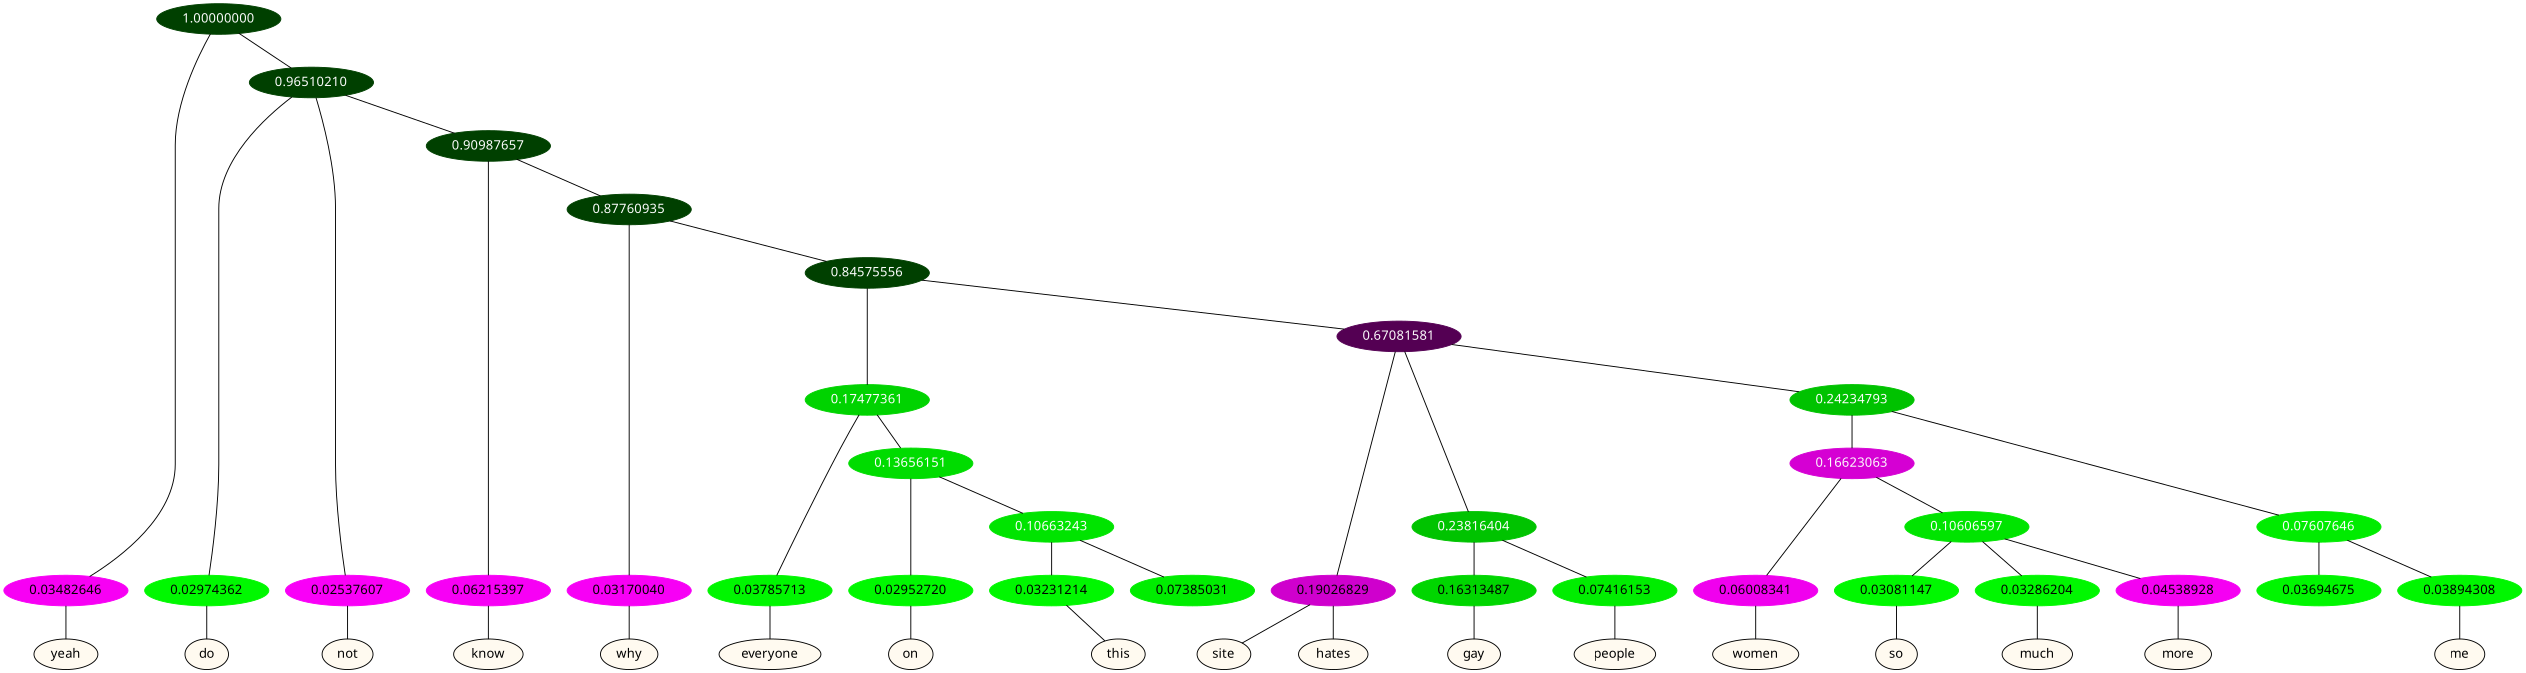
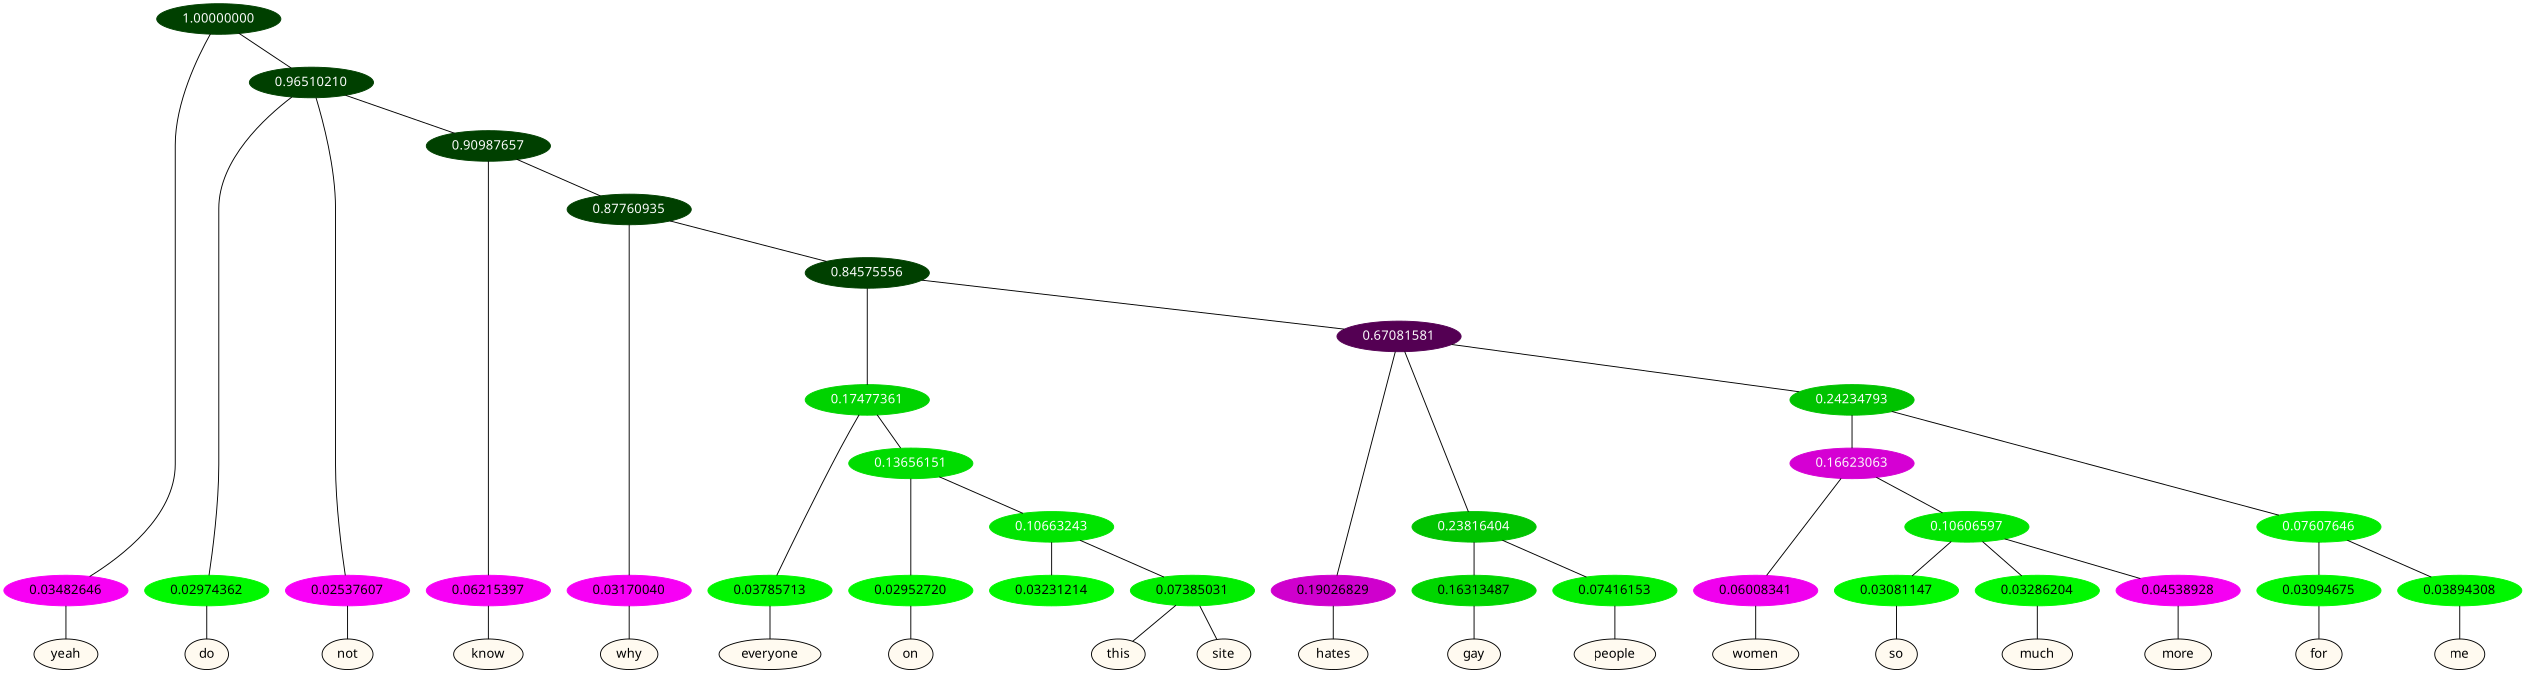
(2319, 591) -> (2319, 591)
(1086, 623) -> (1154, 623)
(1276, 624) -> (1208, 623)
none -> (2319, 654)
